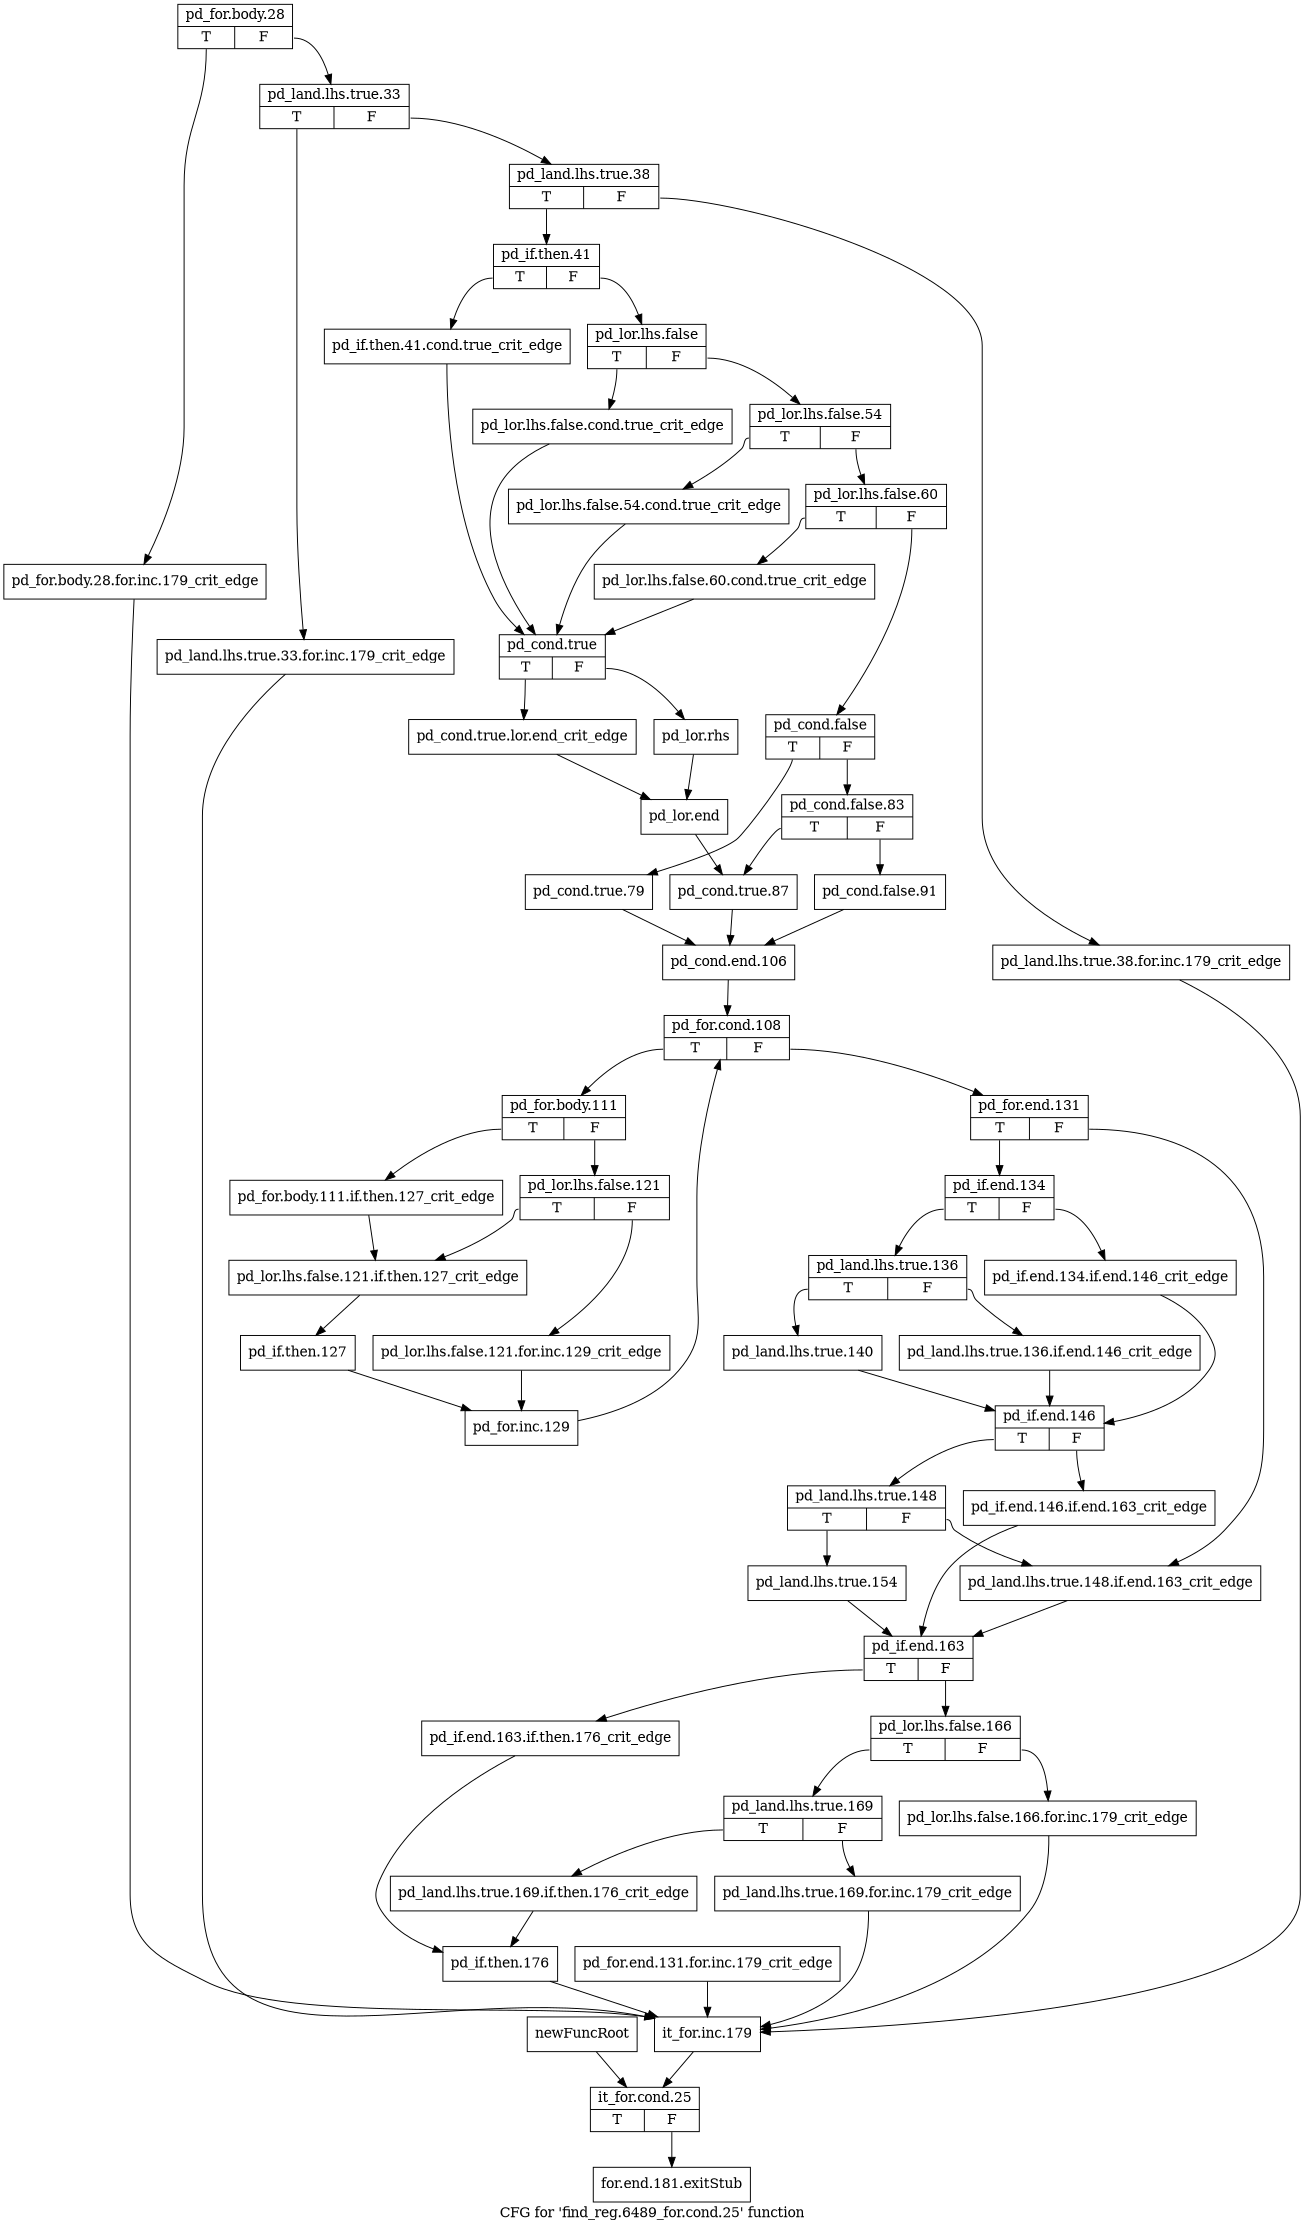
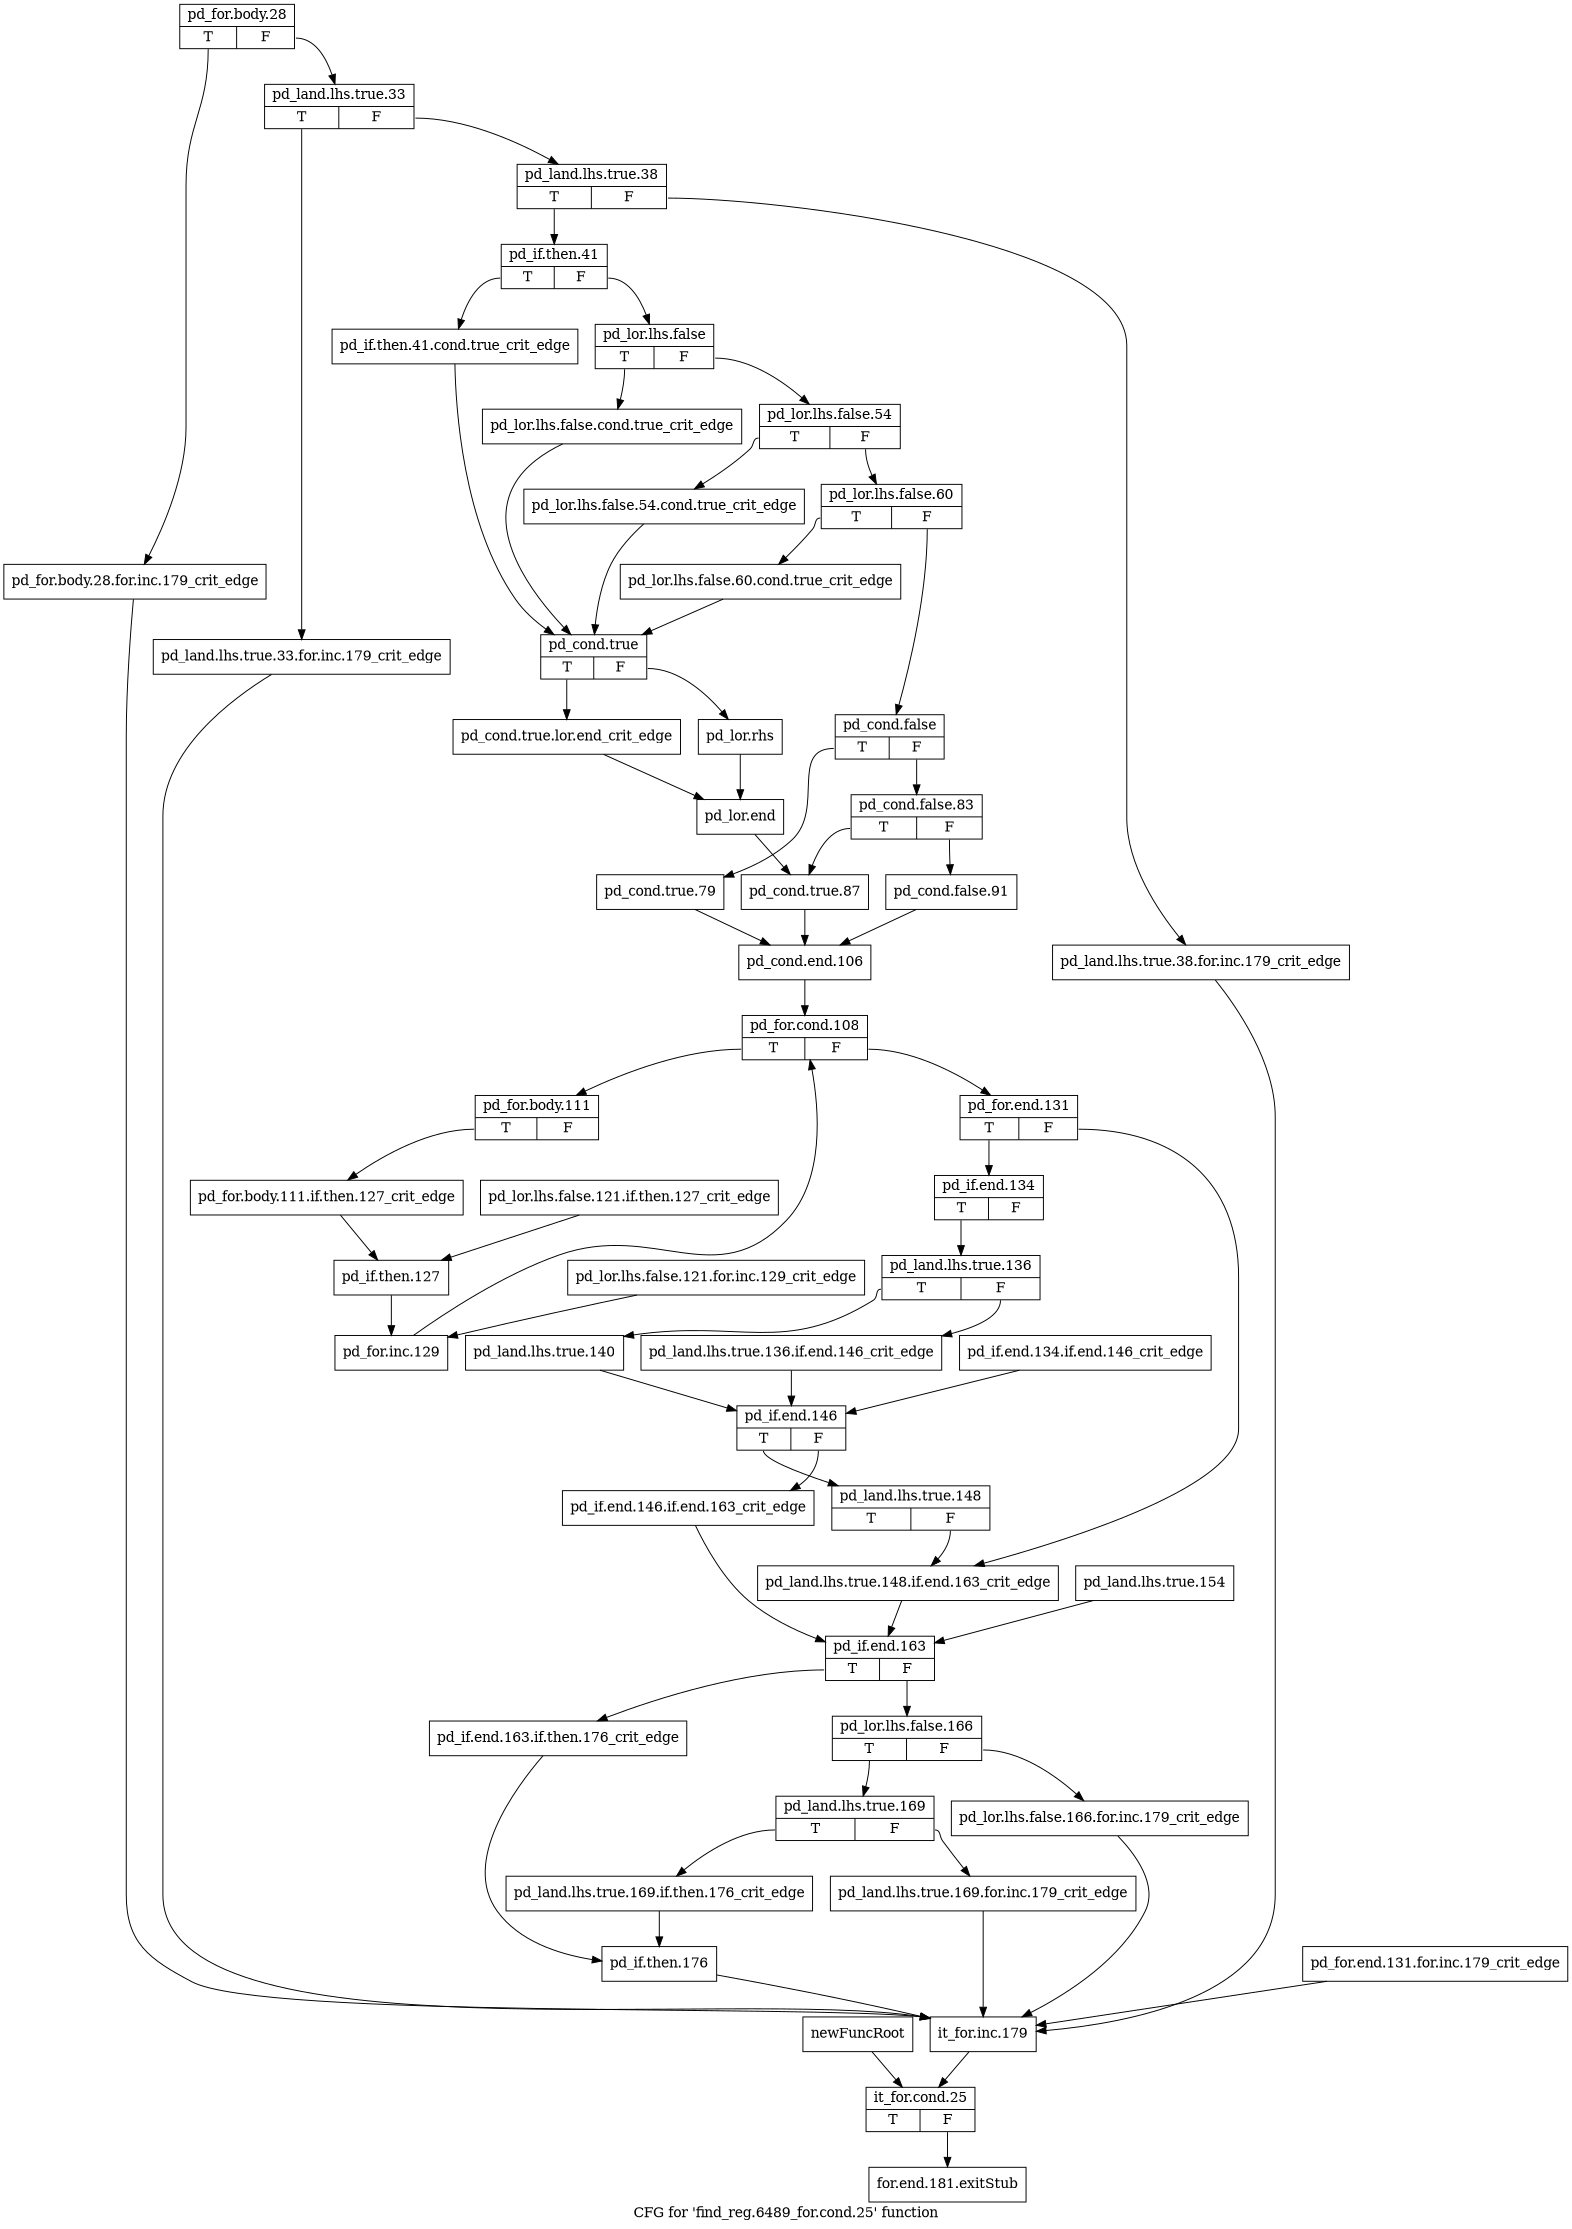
(595, 1198) -> none
(1084, 1223) -> none
(371, 1233) -> (356, 1234)
(827, 1543) -> none
